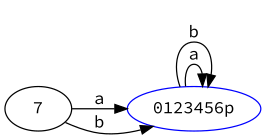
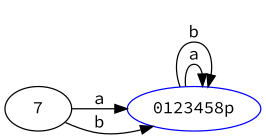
(194, 109) -> (194, 109)
